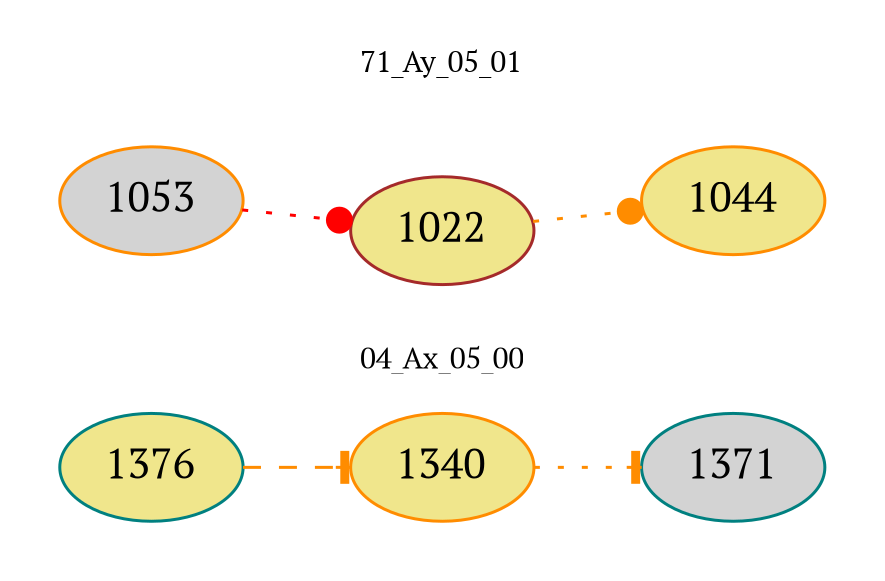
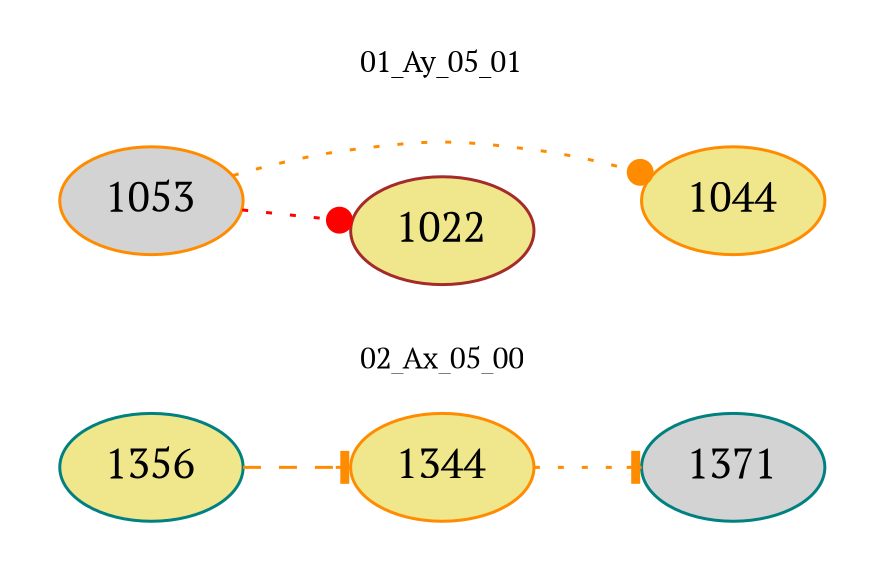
(442, 64) -> (442, 64)
(576, 217) -> (430, 142)
(442, 361) -> (442, 361)
(151, 467) -> (151, 467)
(442, 467) -> (442, 467)
